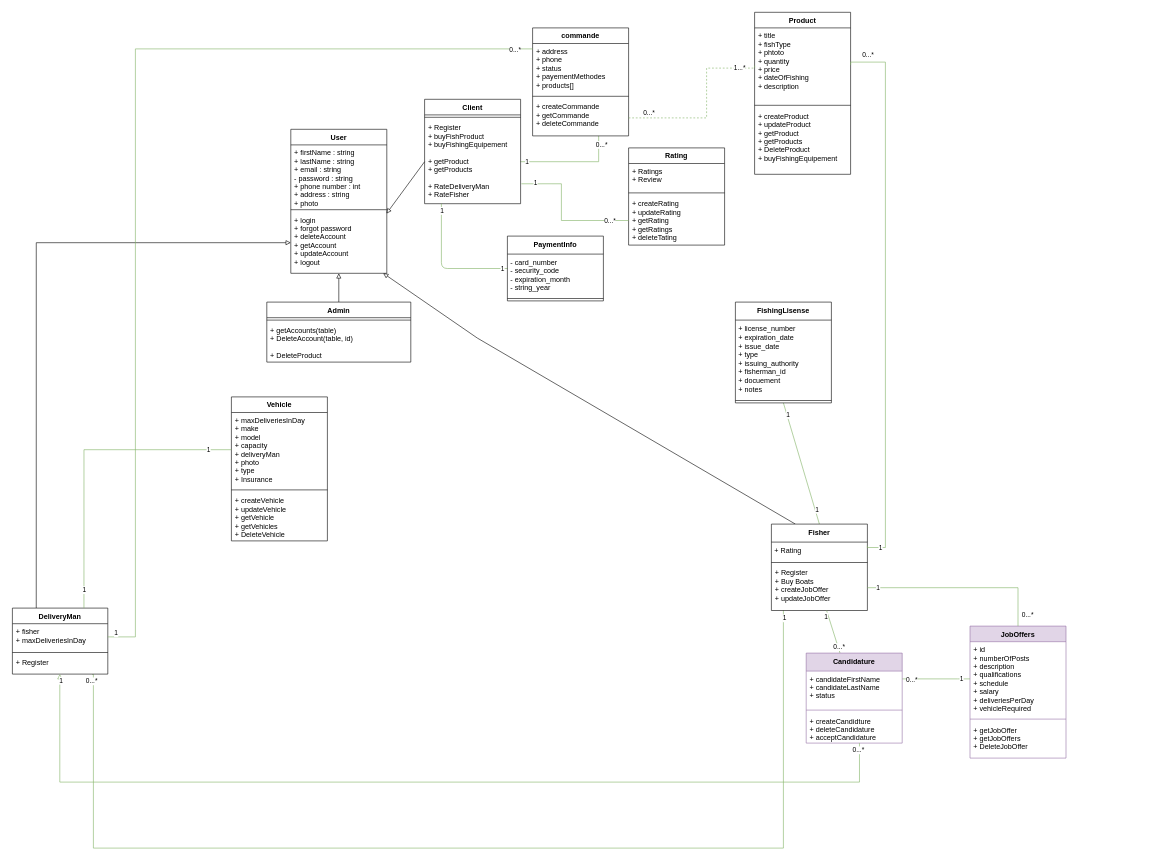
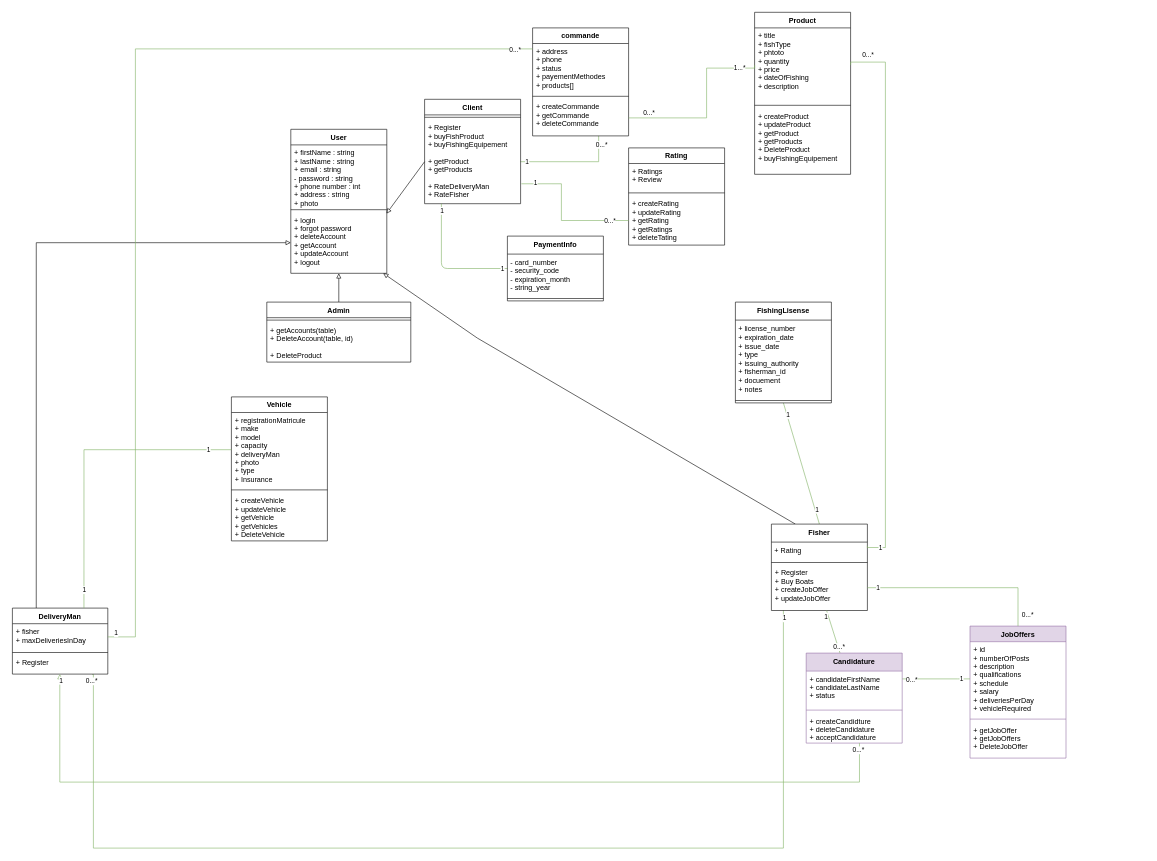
(707, 118) -> (707, 118)
(271, 421) -> (276, 421)
